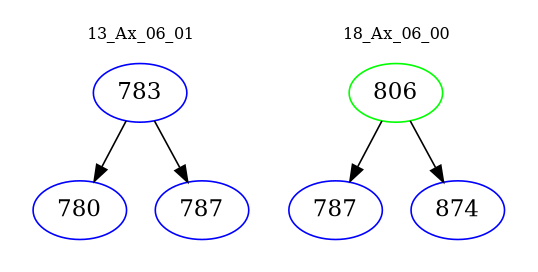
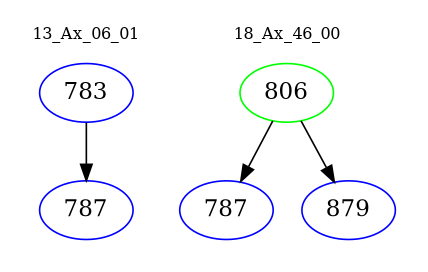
(397, 35) -> (288, 35)
(80, 210) -> none
(458, 210) -> (349, 210)
